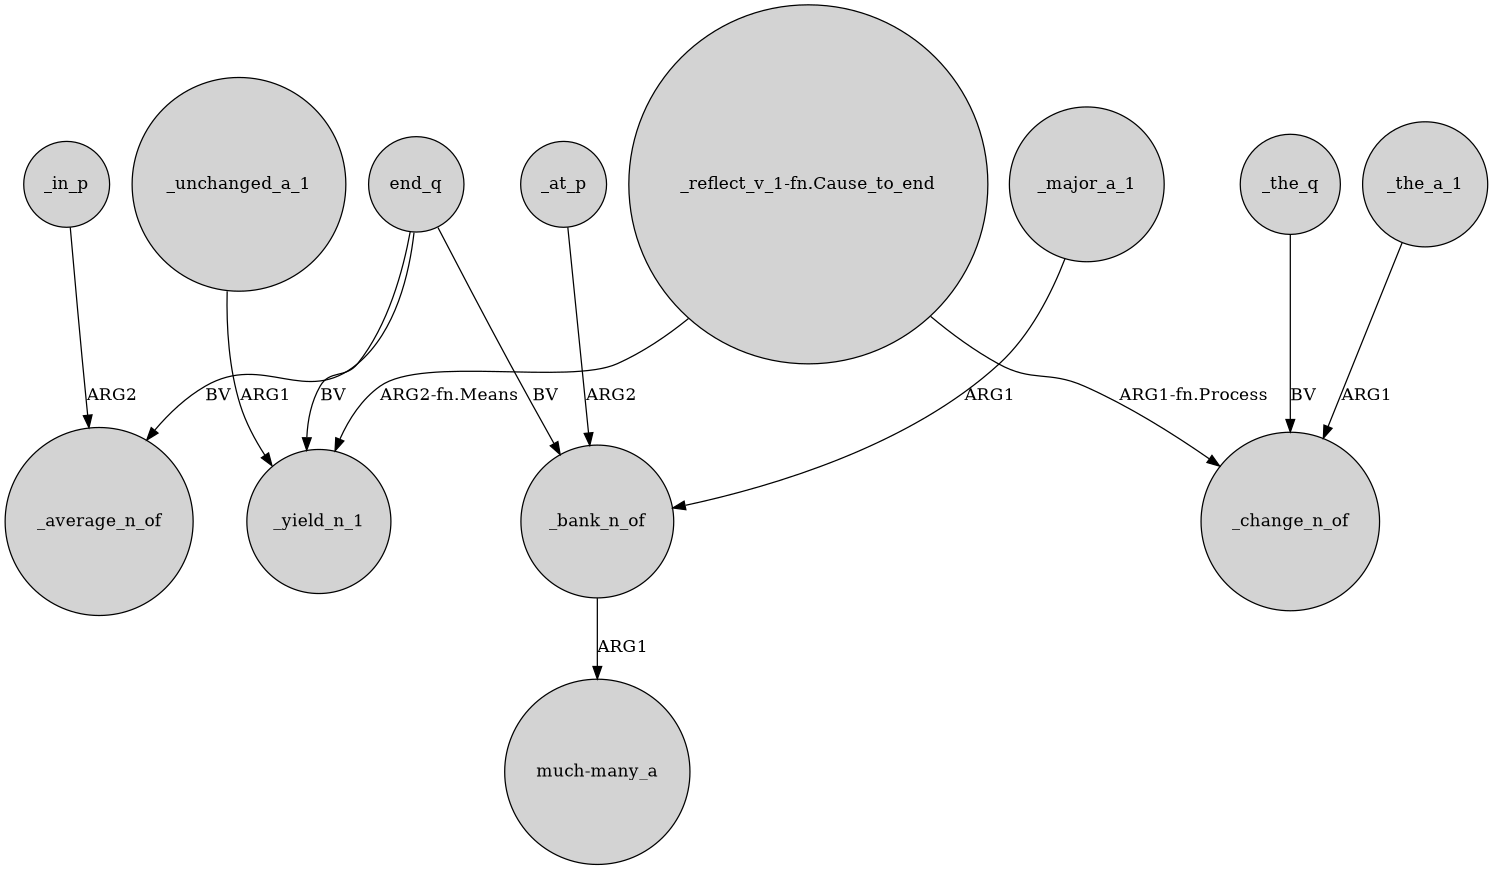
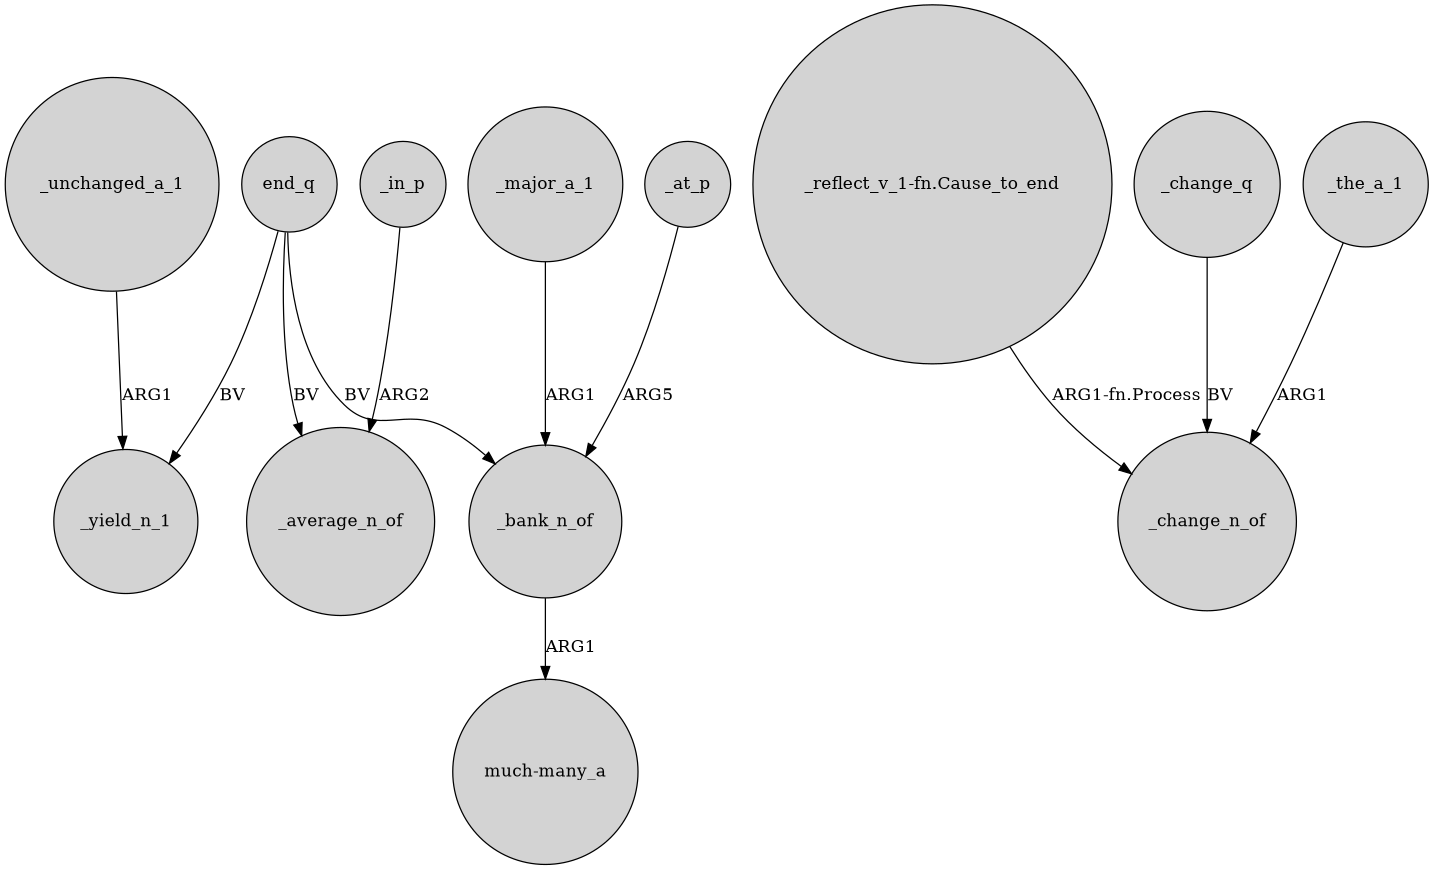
(1290, 184) -> (1207, 184)
(497, 372) -> none
(612, 396) -> (648, 396)
